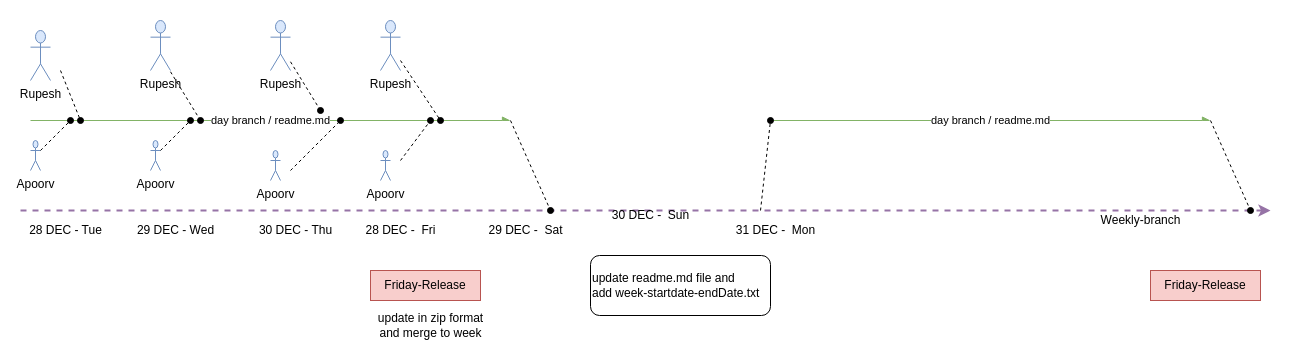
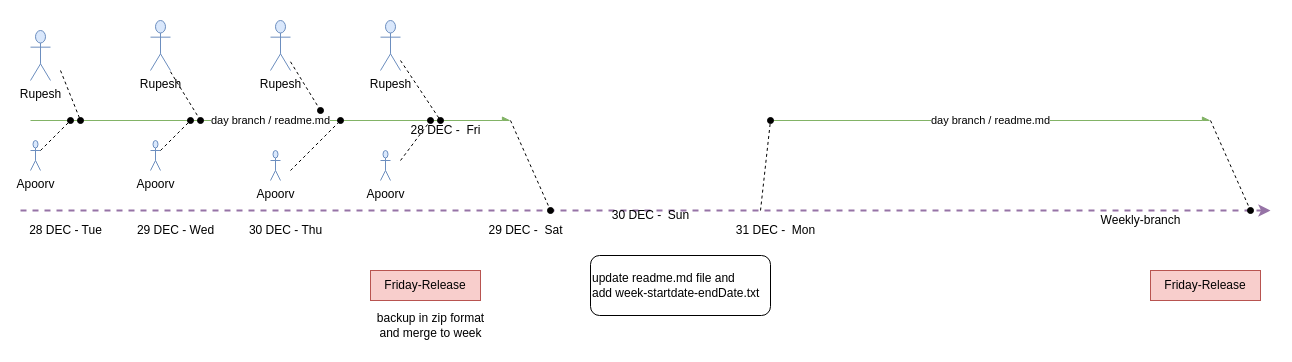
(296, 231) -> (286, 231)
(401, 231) -> (446, 131)
(431, 326) -> (431, 326)
